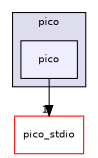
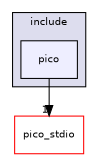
(49, 22) -> (49, 22)
